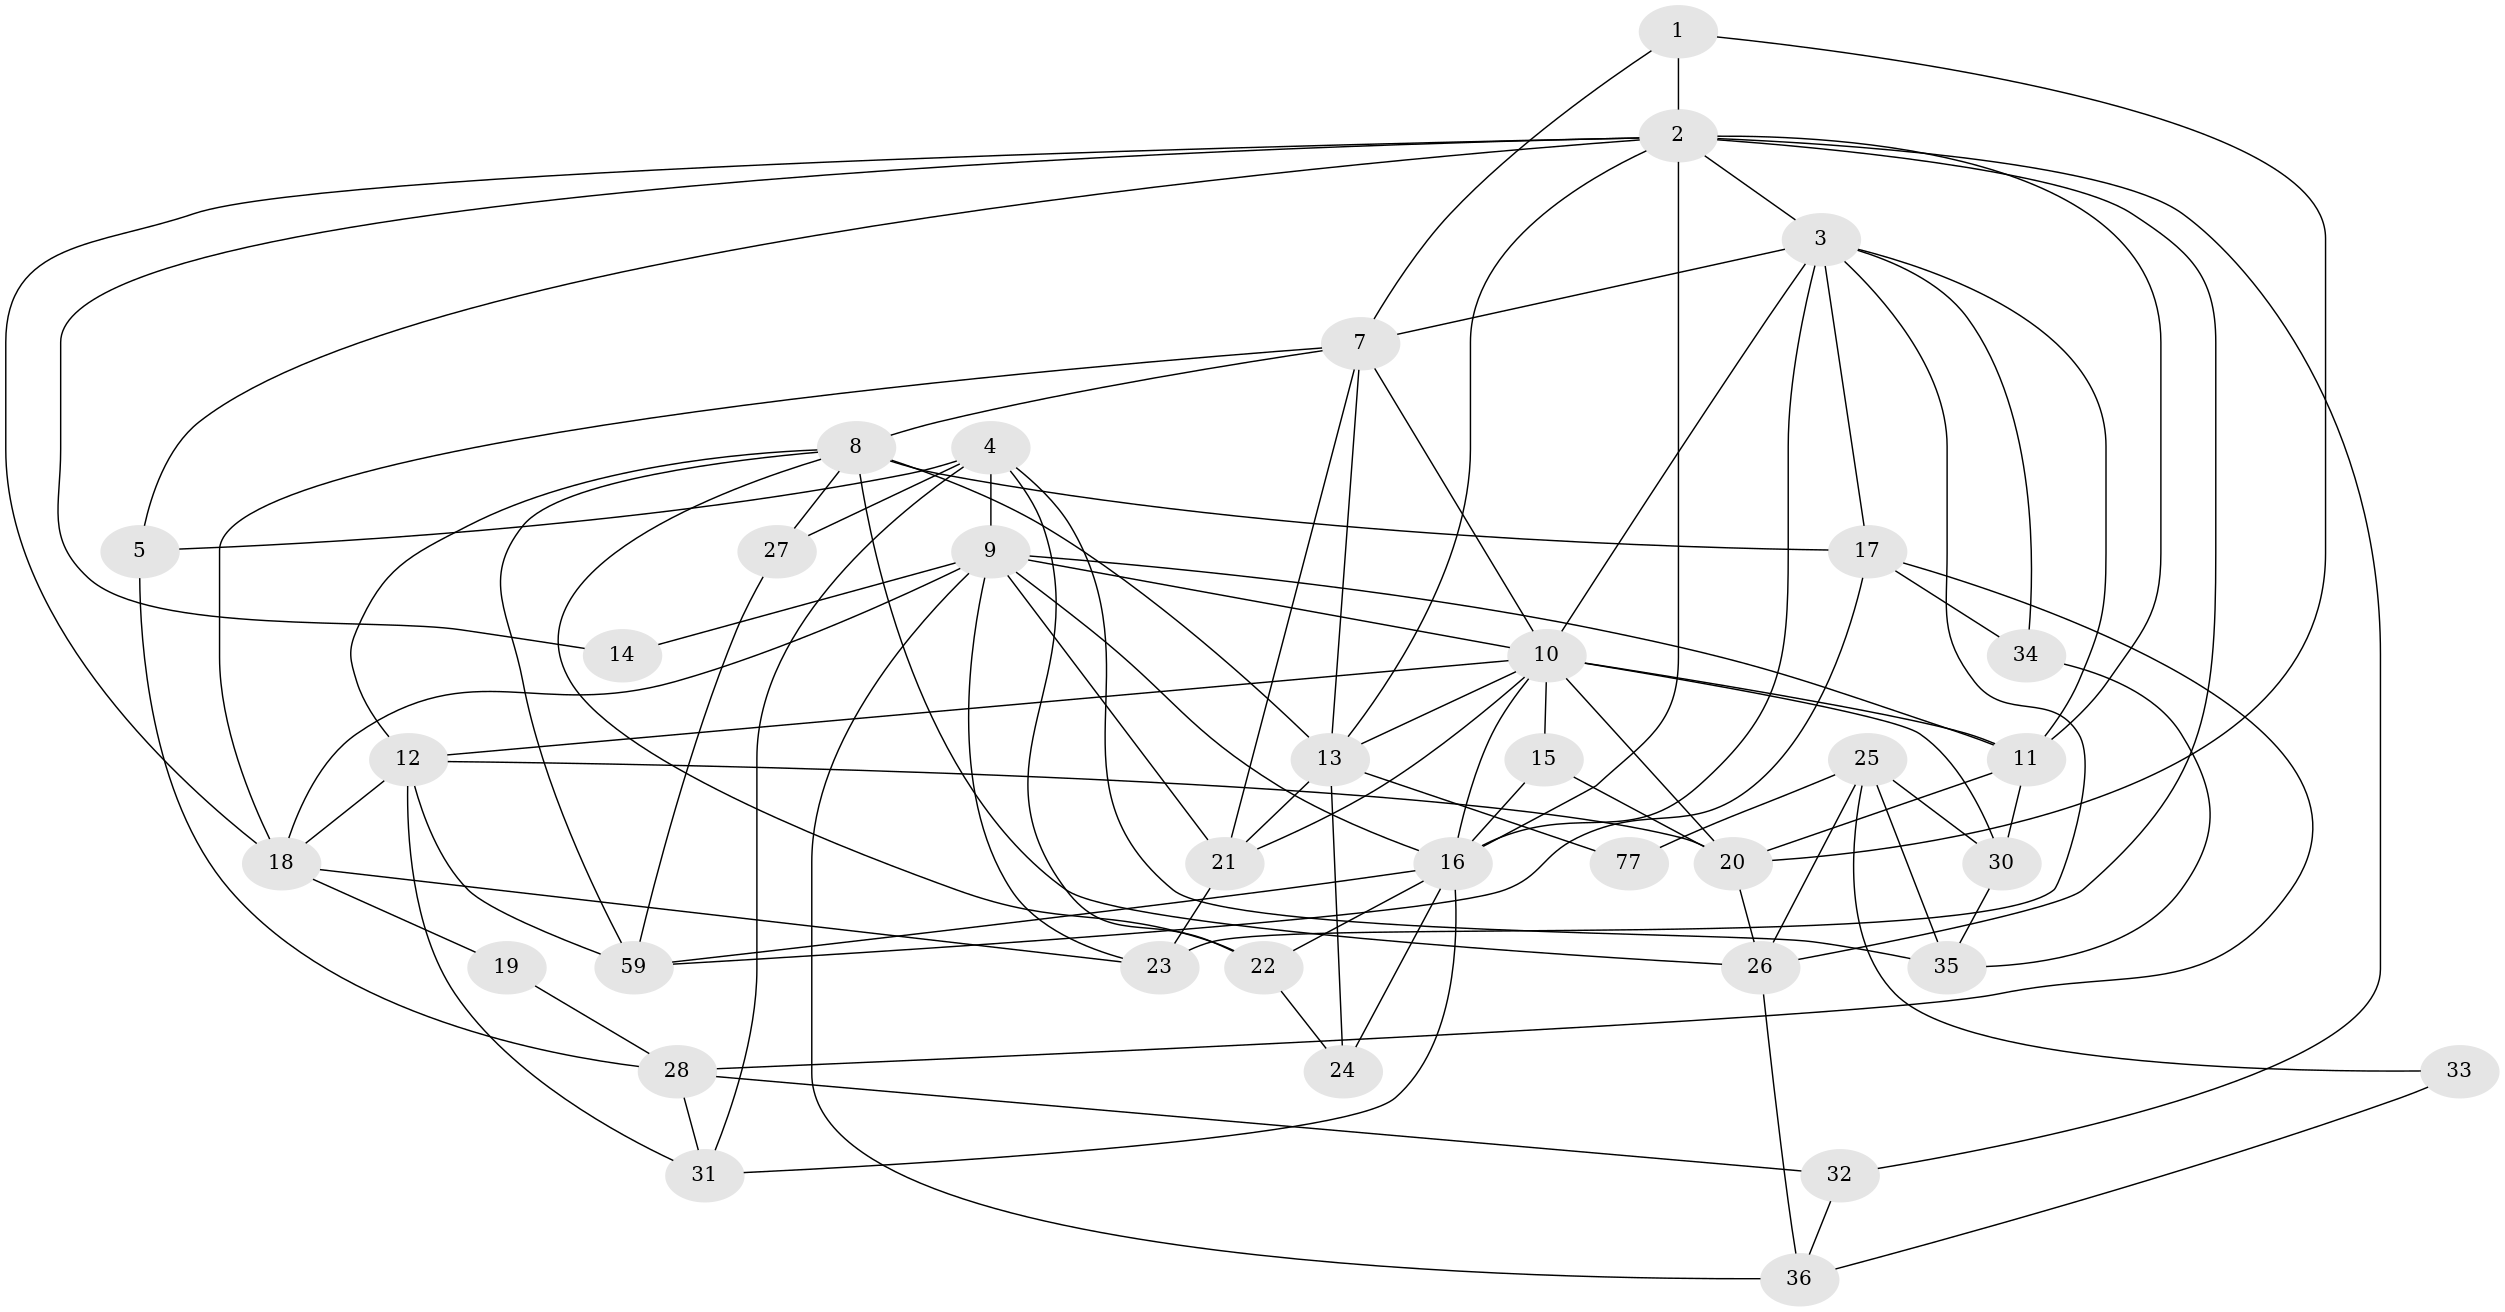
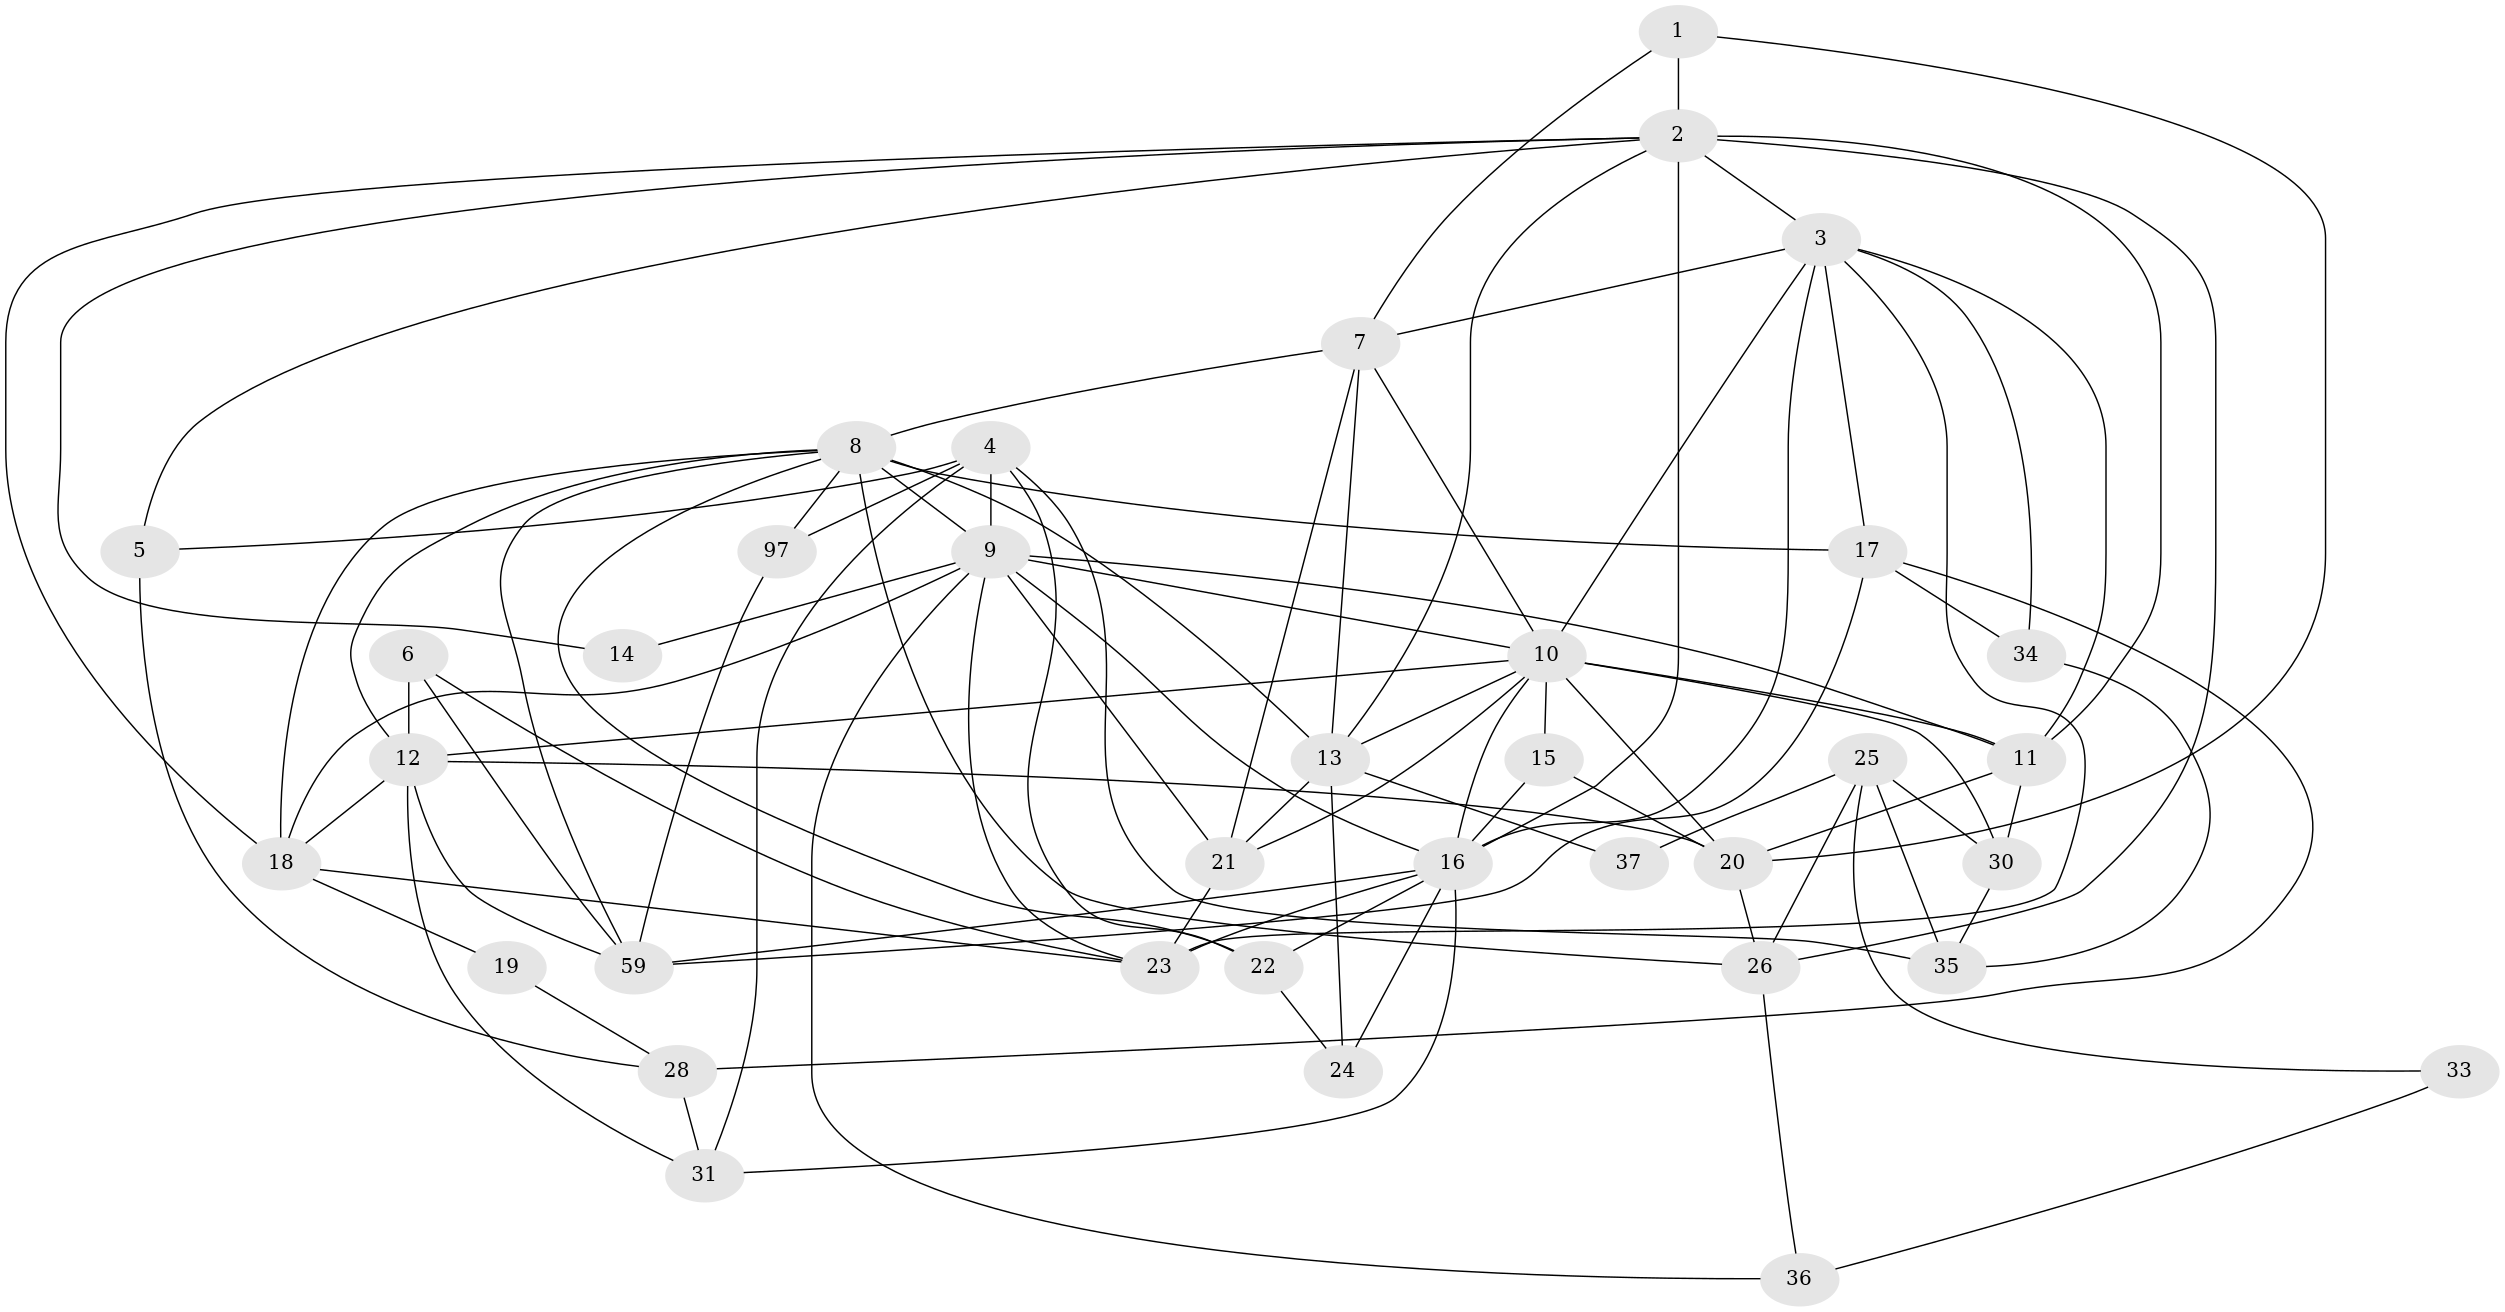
(610, 425) -> (431, 503)
none -> (930, 505)
(777, 552) -> (777, 552)
none -> (409, 656)
(1629, 864) -> (1629, 864)
none -> (1308, 908)
(1840, 1176) -> none
